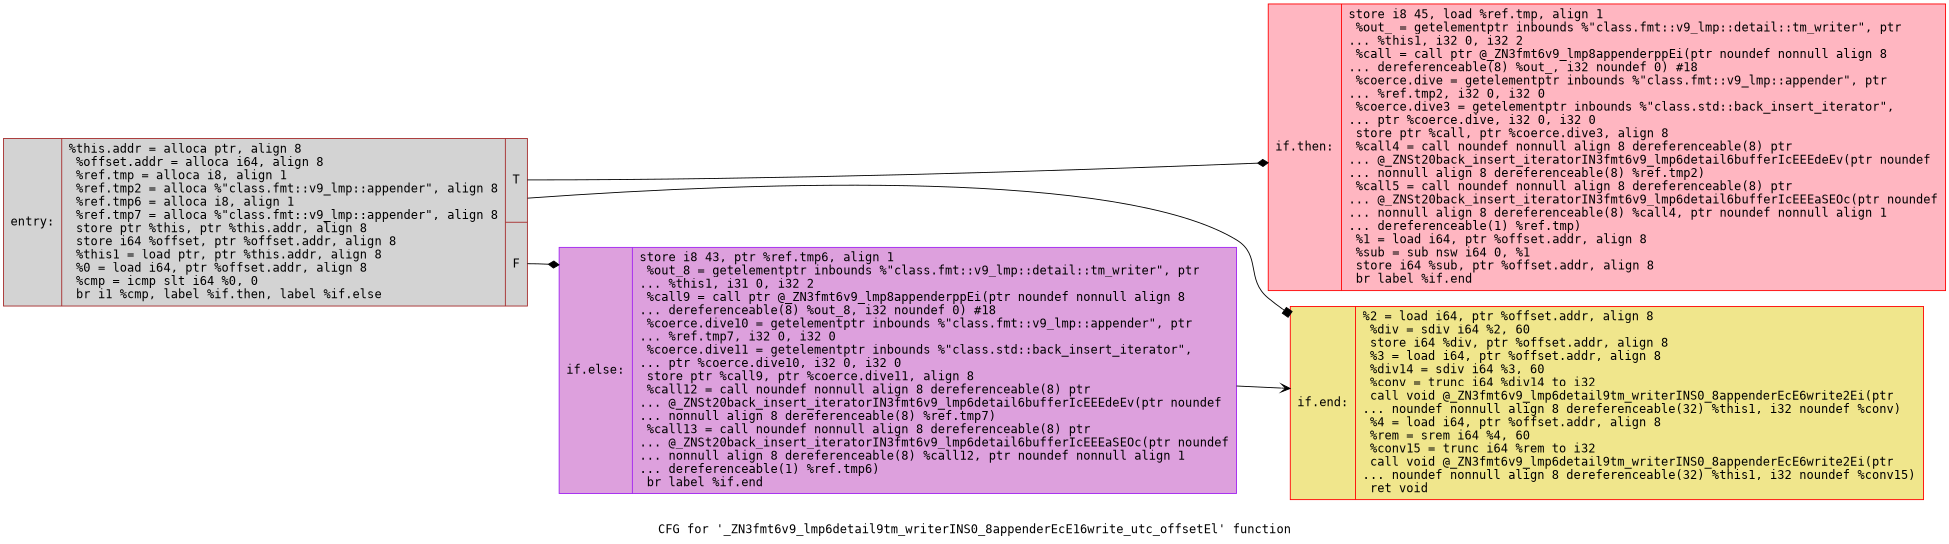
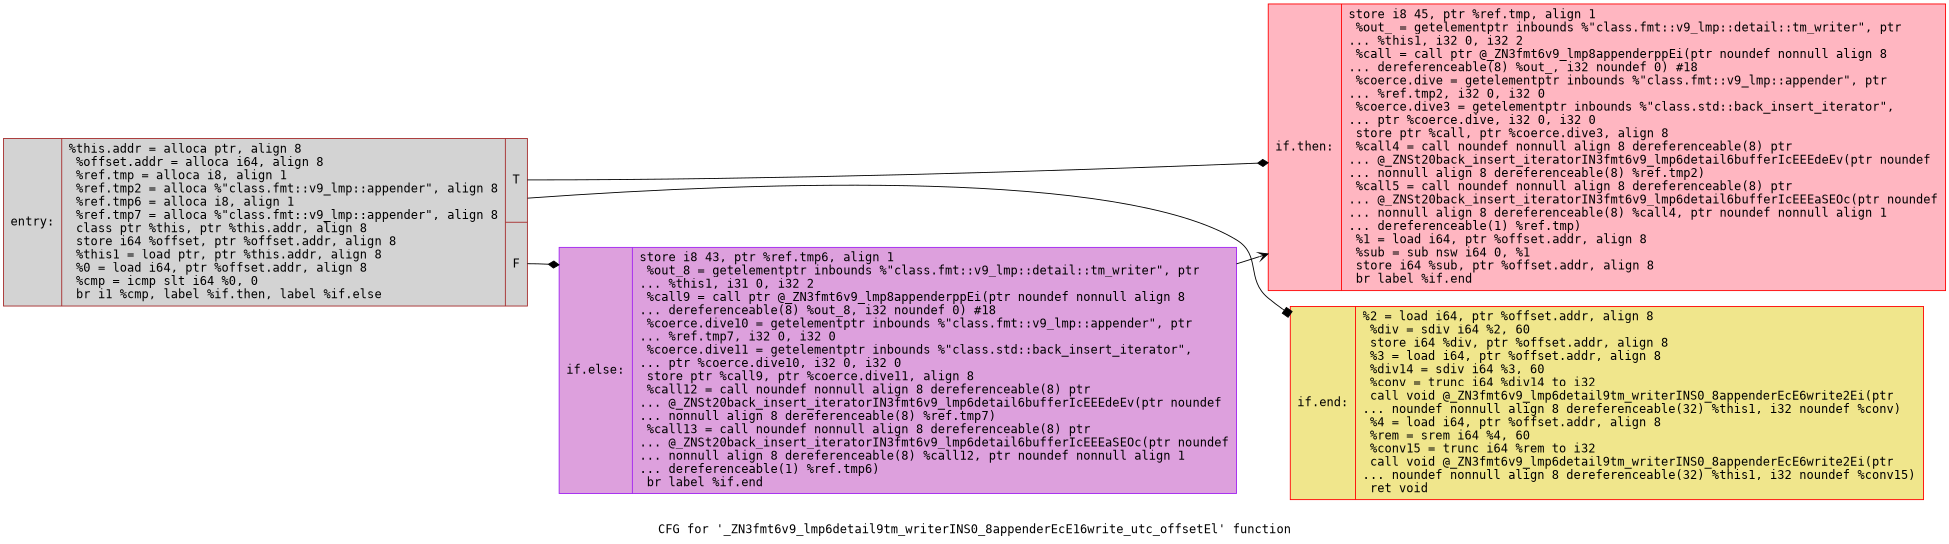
(1476, 15) -> (1472, 15)
(218, 228) -> (218, 228)
(1259, 387) -> (1246, 261)
